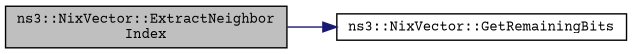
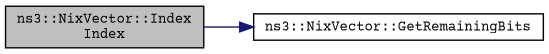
(146, 27) -> (105, 27)
